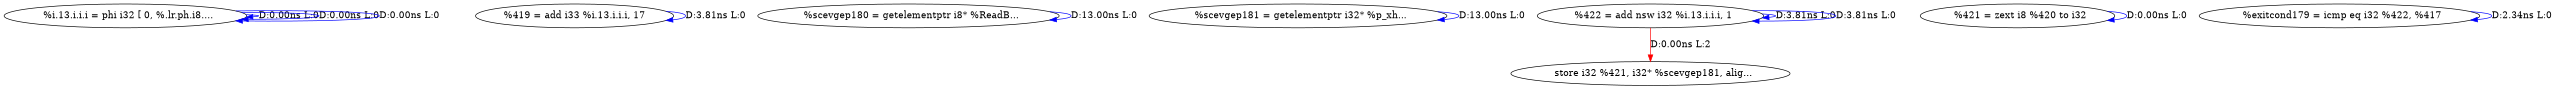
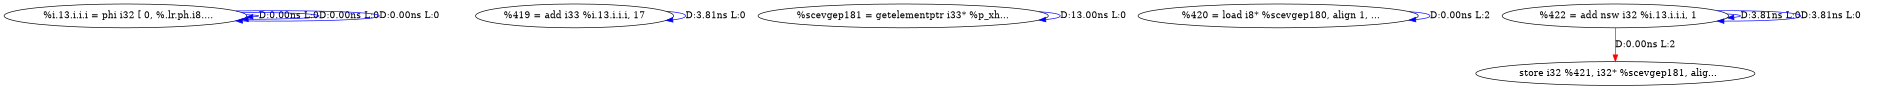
(908, 16) -> none
none -> (1278, 16)
(1298, 16) -> (903, 16)
(2018, 16) -> none
(2339, 16) -> none
